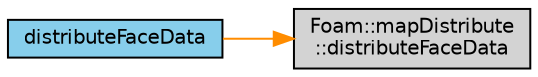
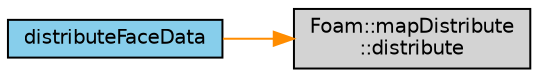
(412, 39) -> (412, 39)
